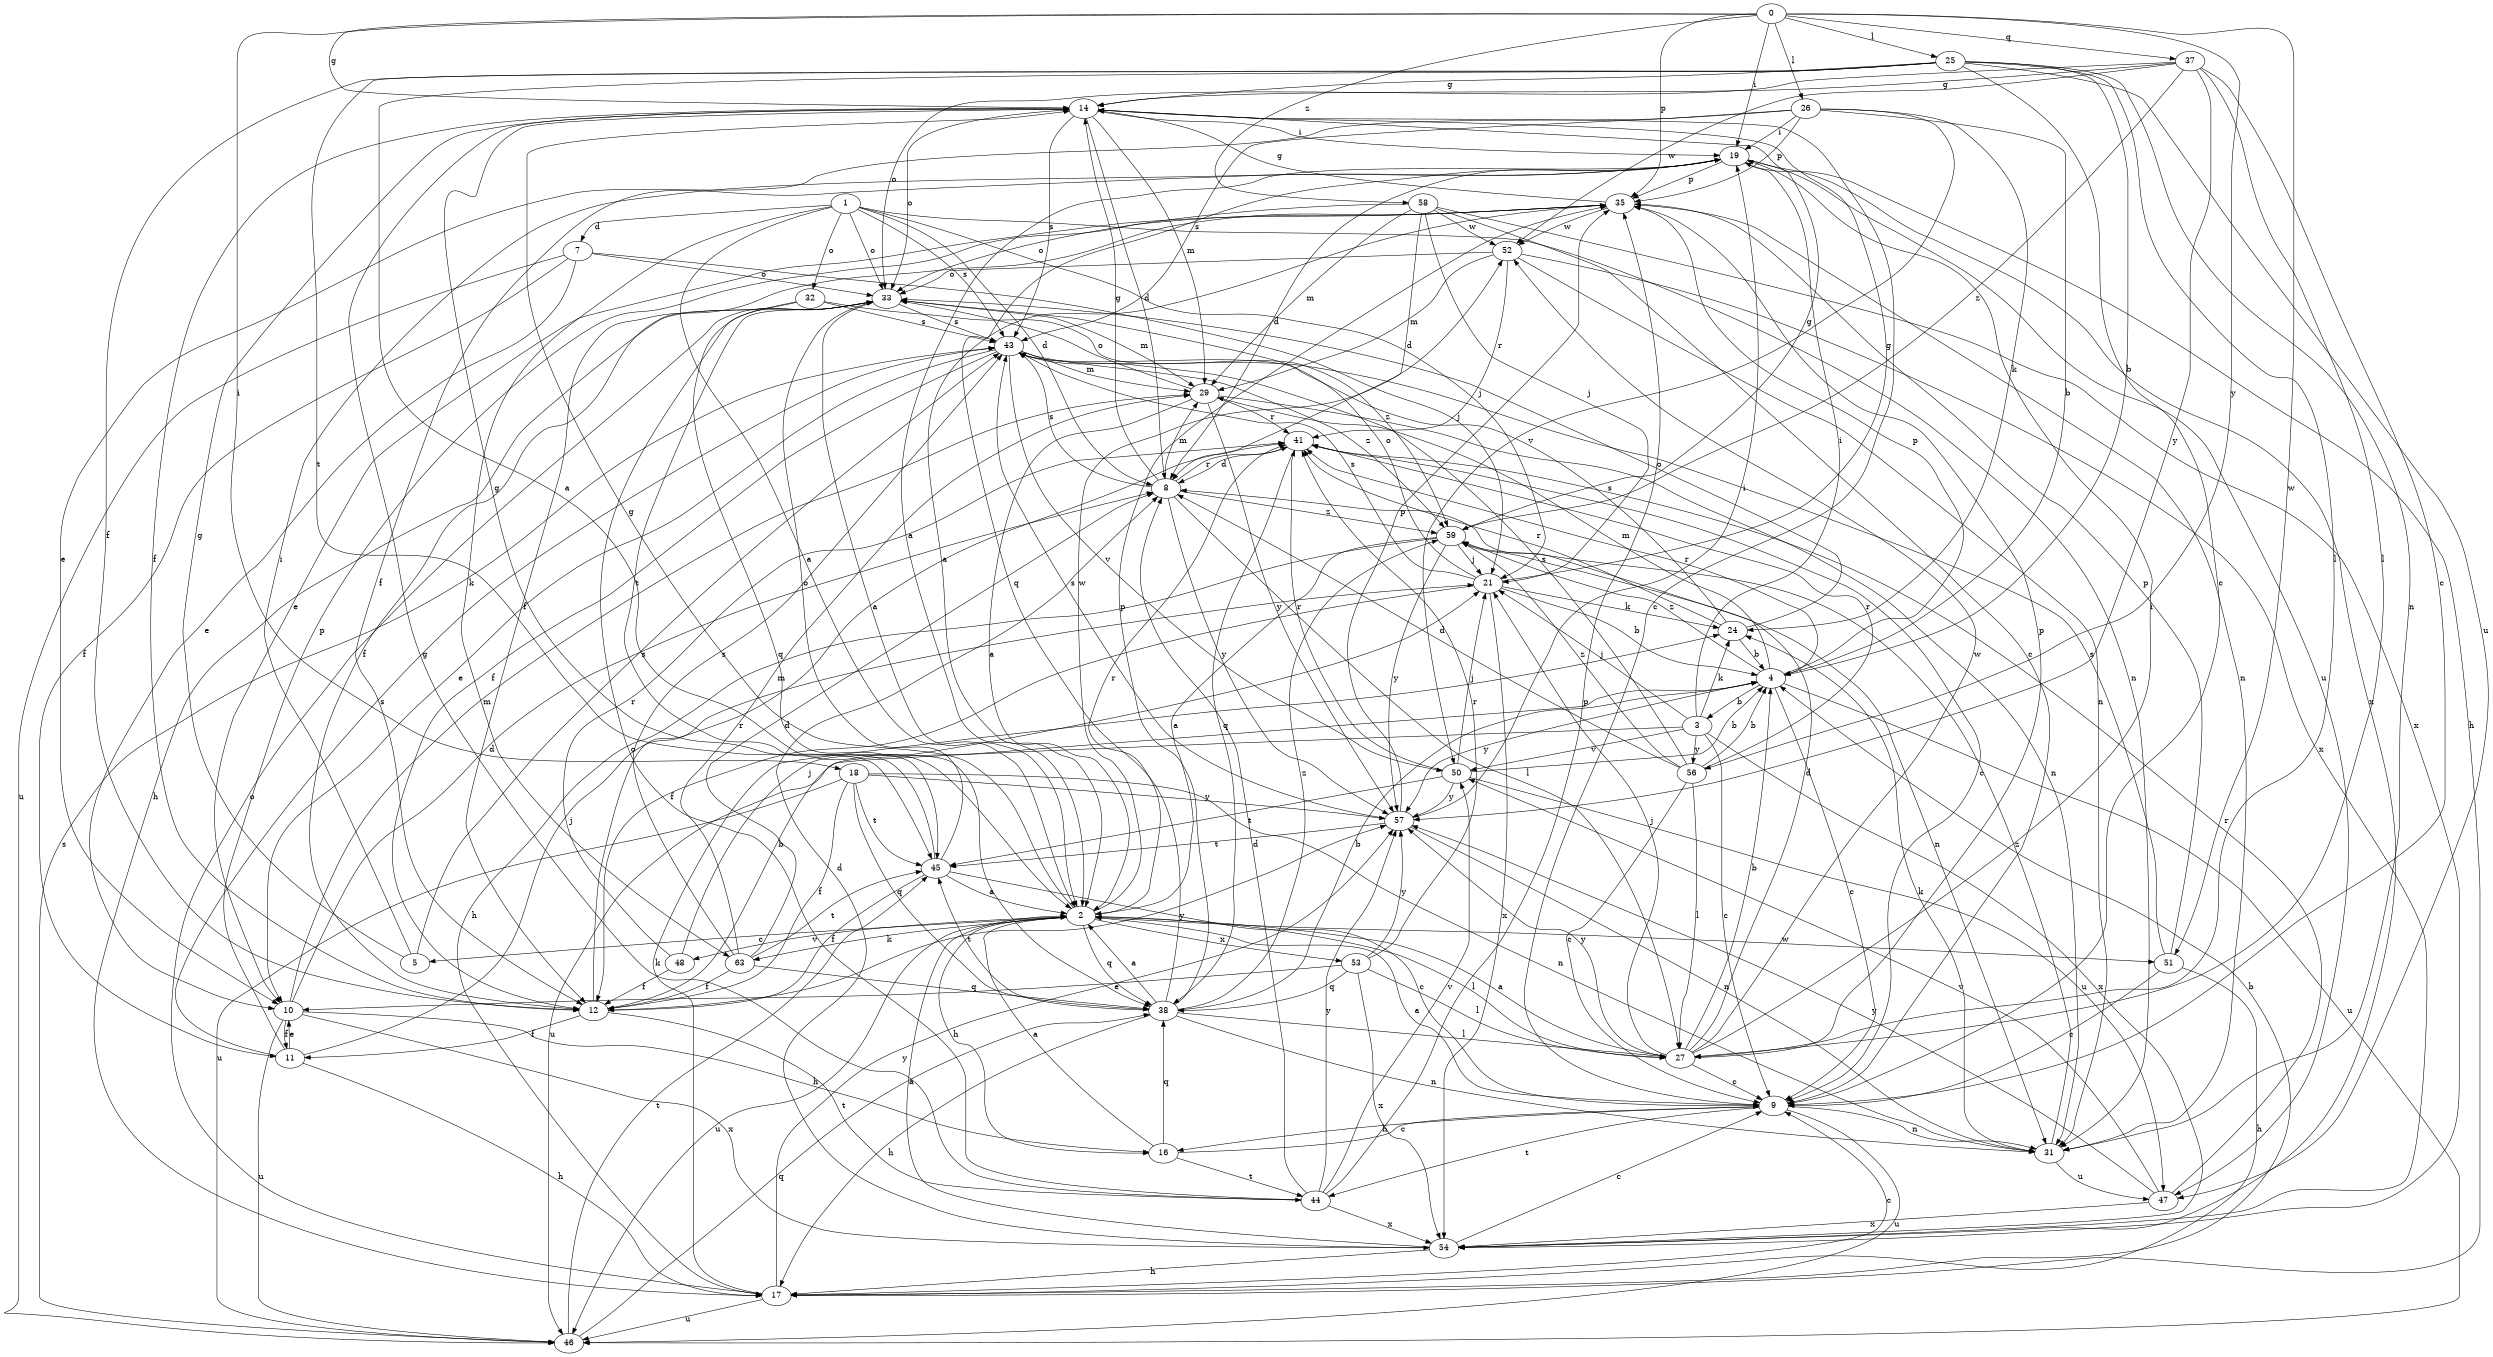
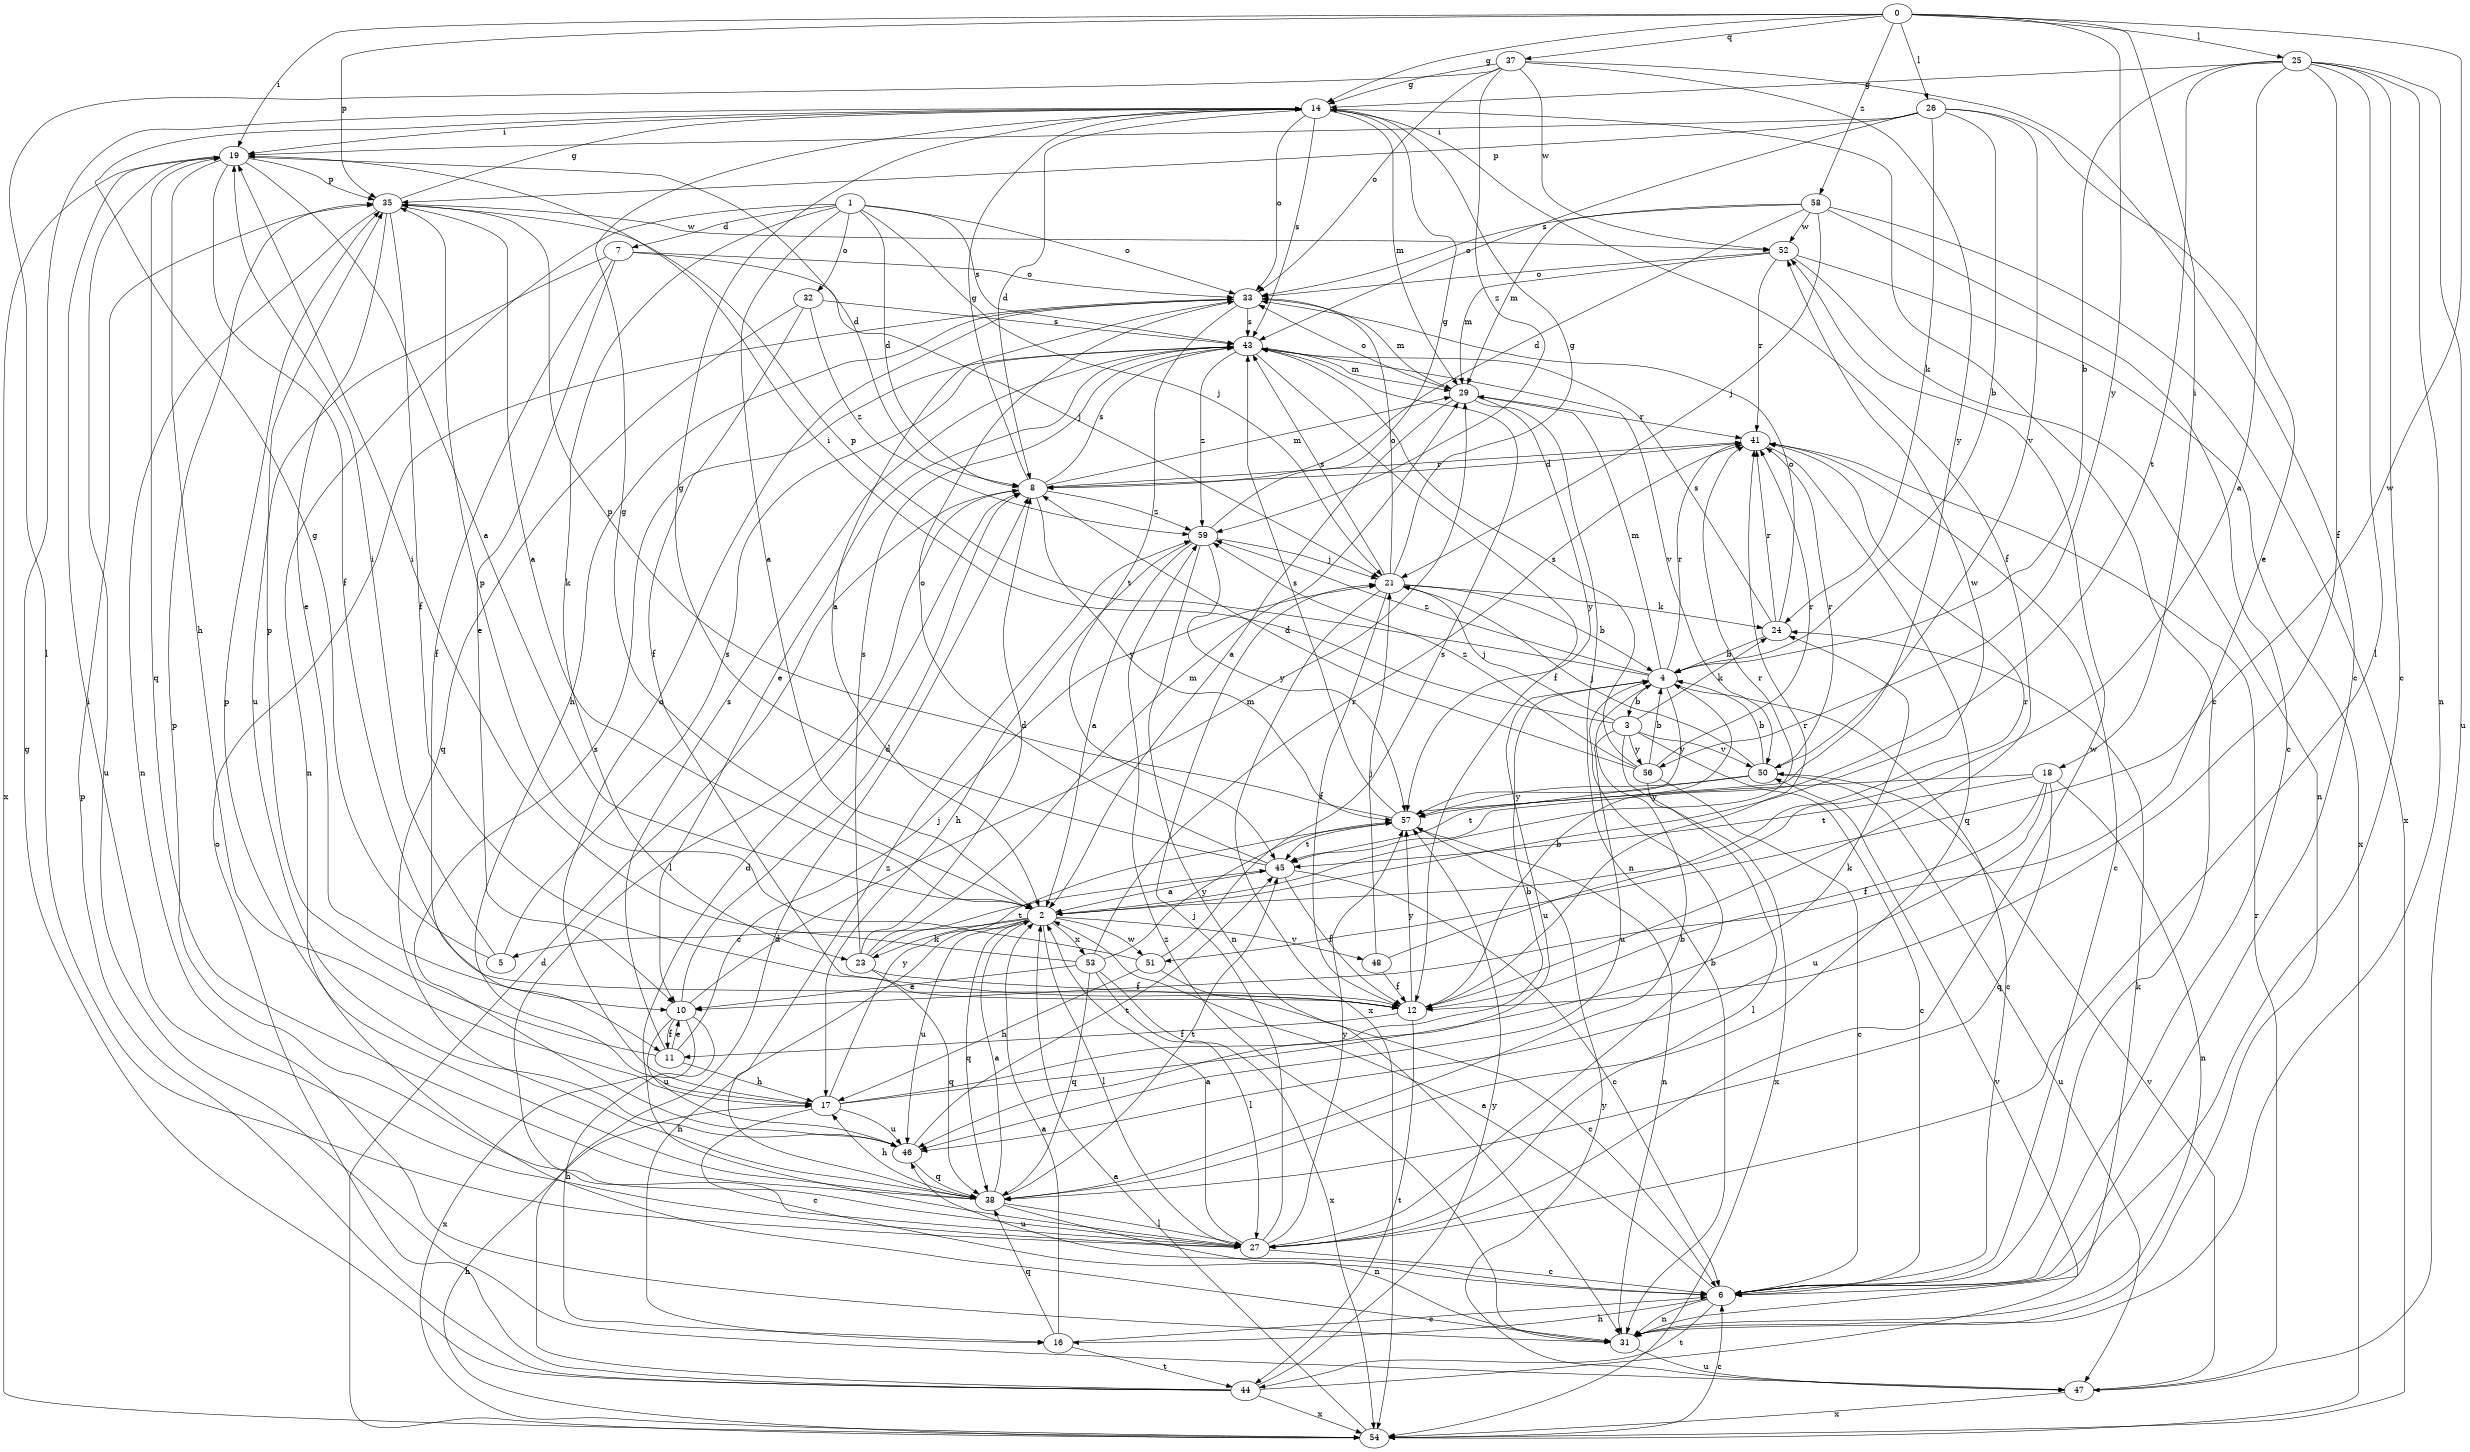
(1697, 559) -> (503, 753)
(740, 963) -> (861, 963)
(1774, 1106) -> (1721, 1296)
